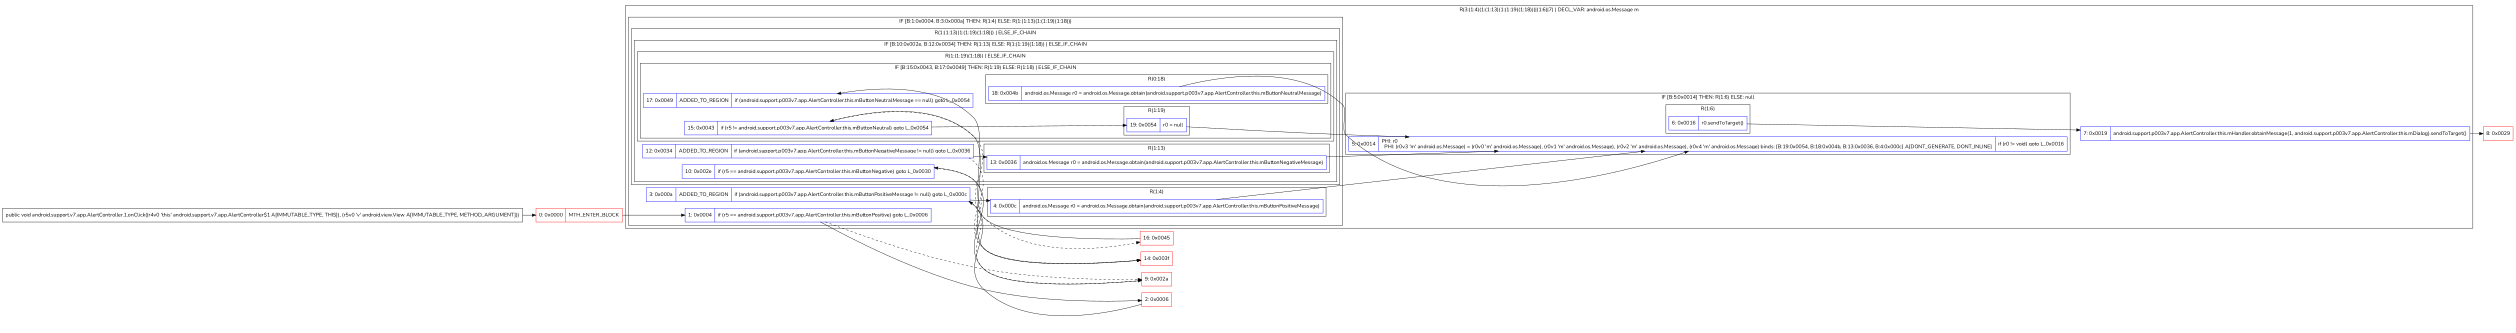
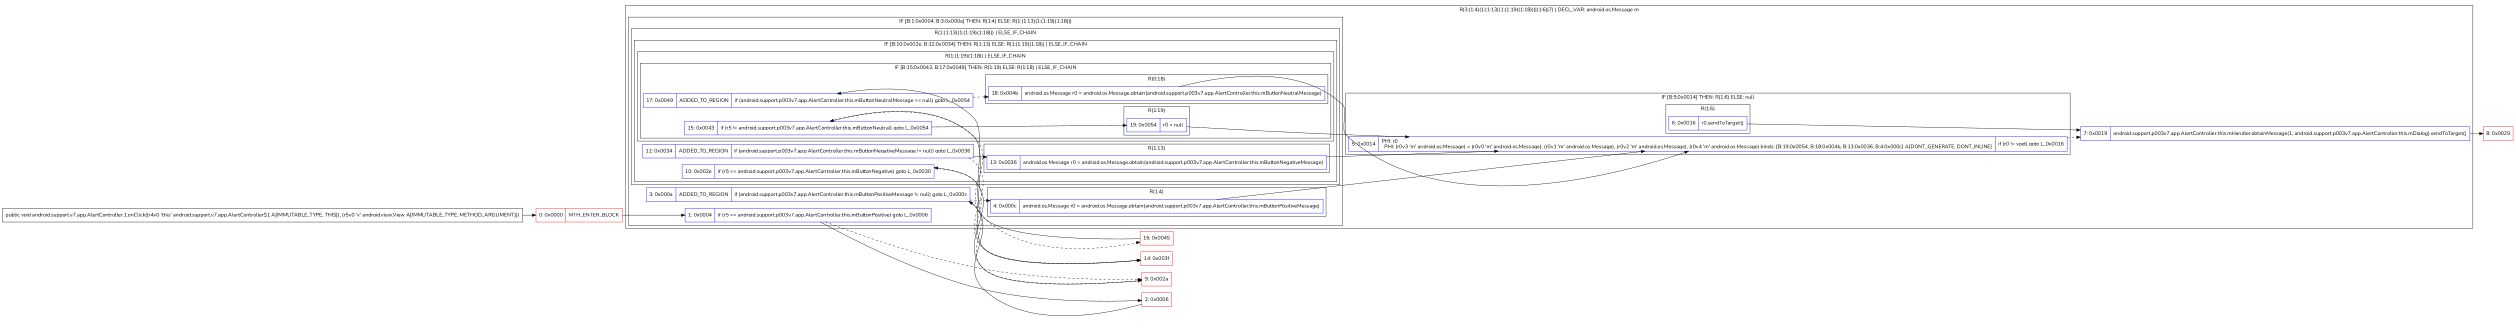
none -> (979, 97)
none -> (2072, 137)
(978, 200) -> (978, 200)
